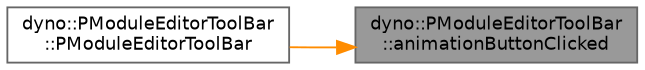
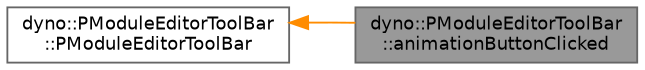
(313, 47) -> (332, 23)
